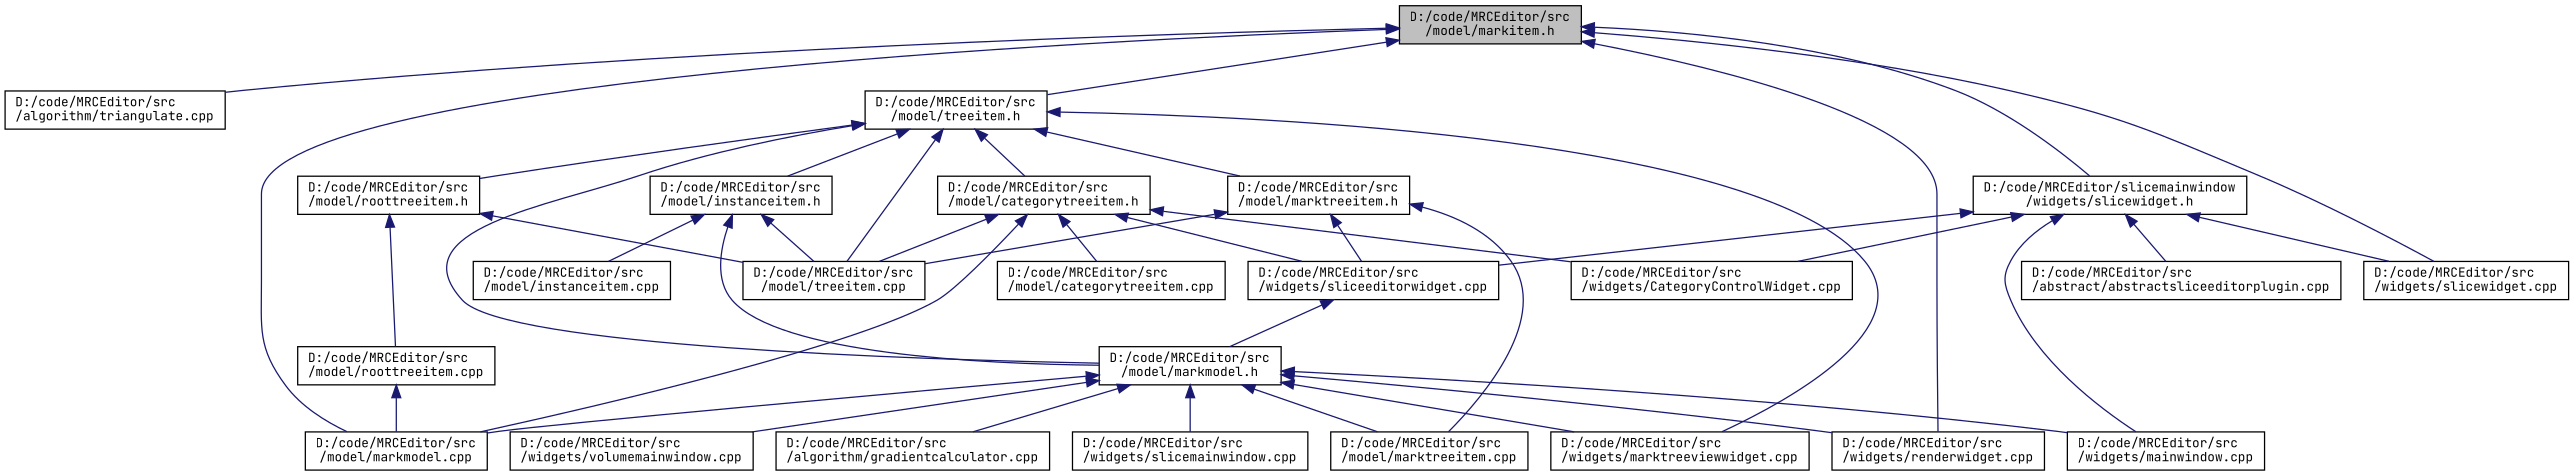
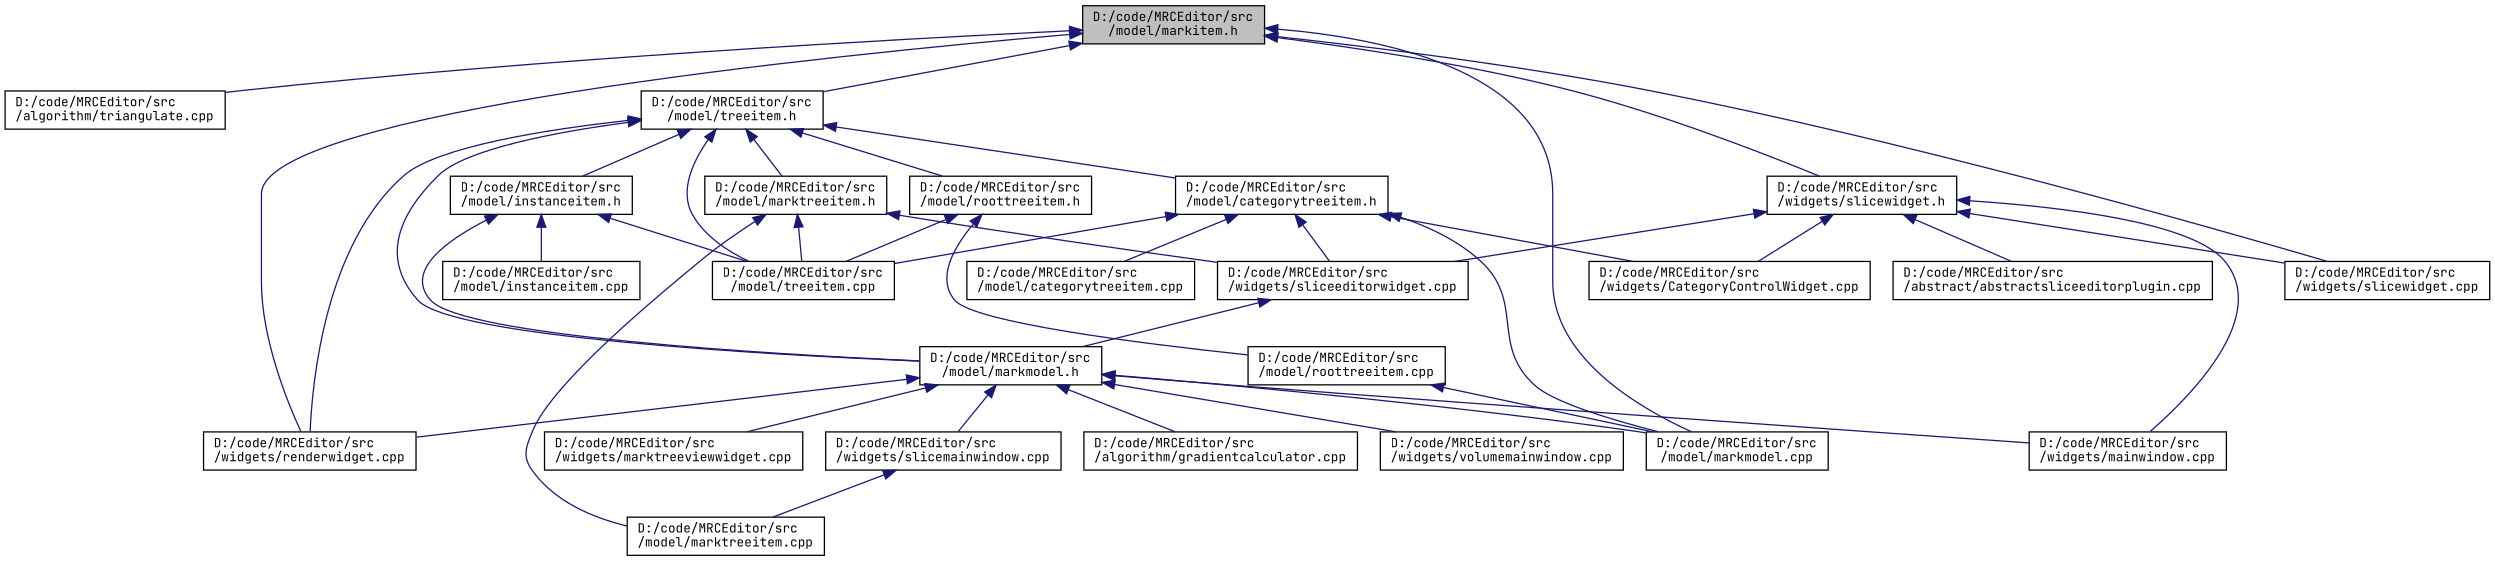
(1599, 157) -> (388, 193)
(2110, 195) -> (1862, 195)
(1316, 410) -> (829, 496)
